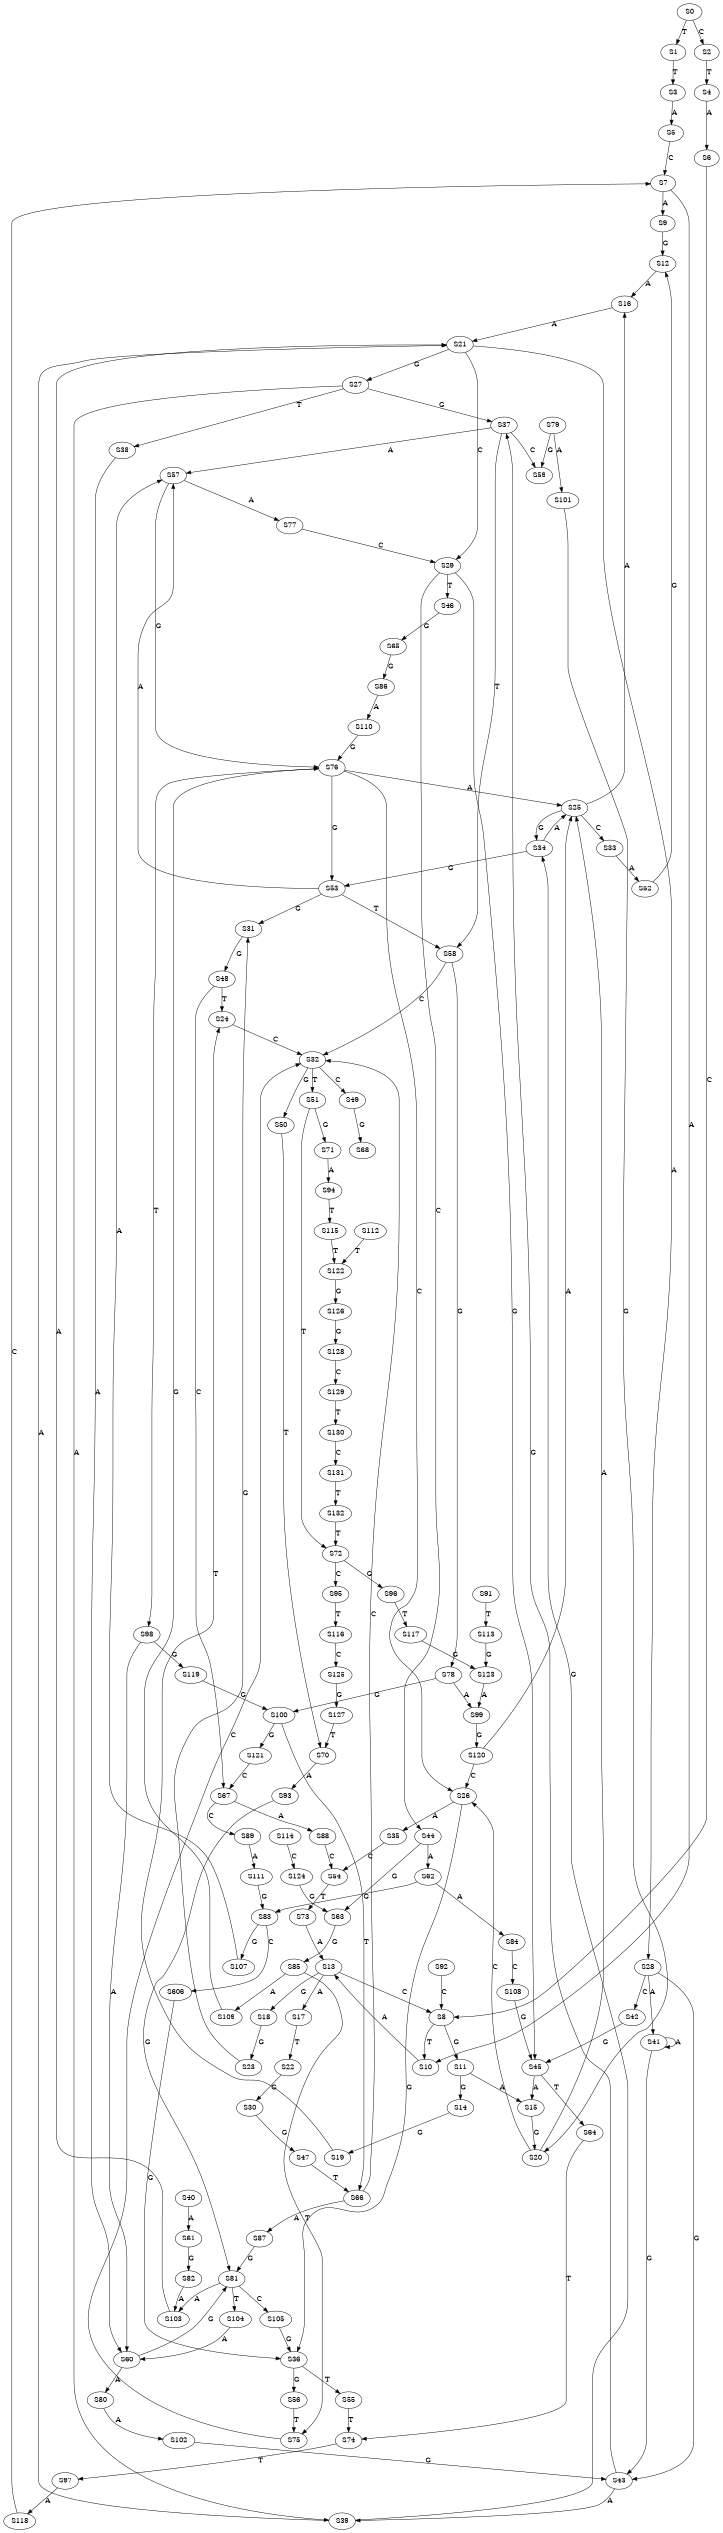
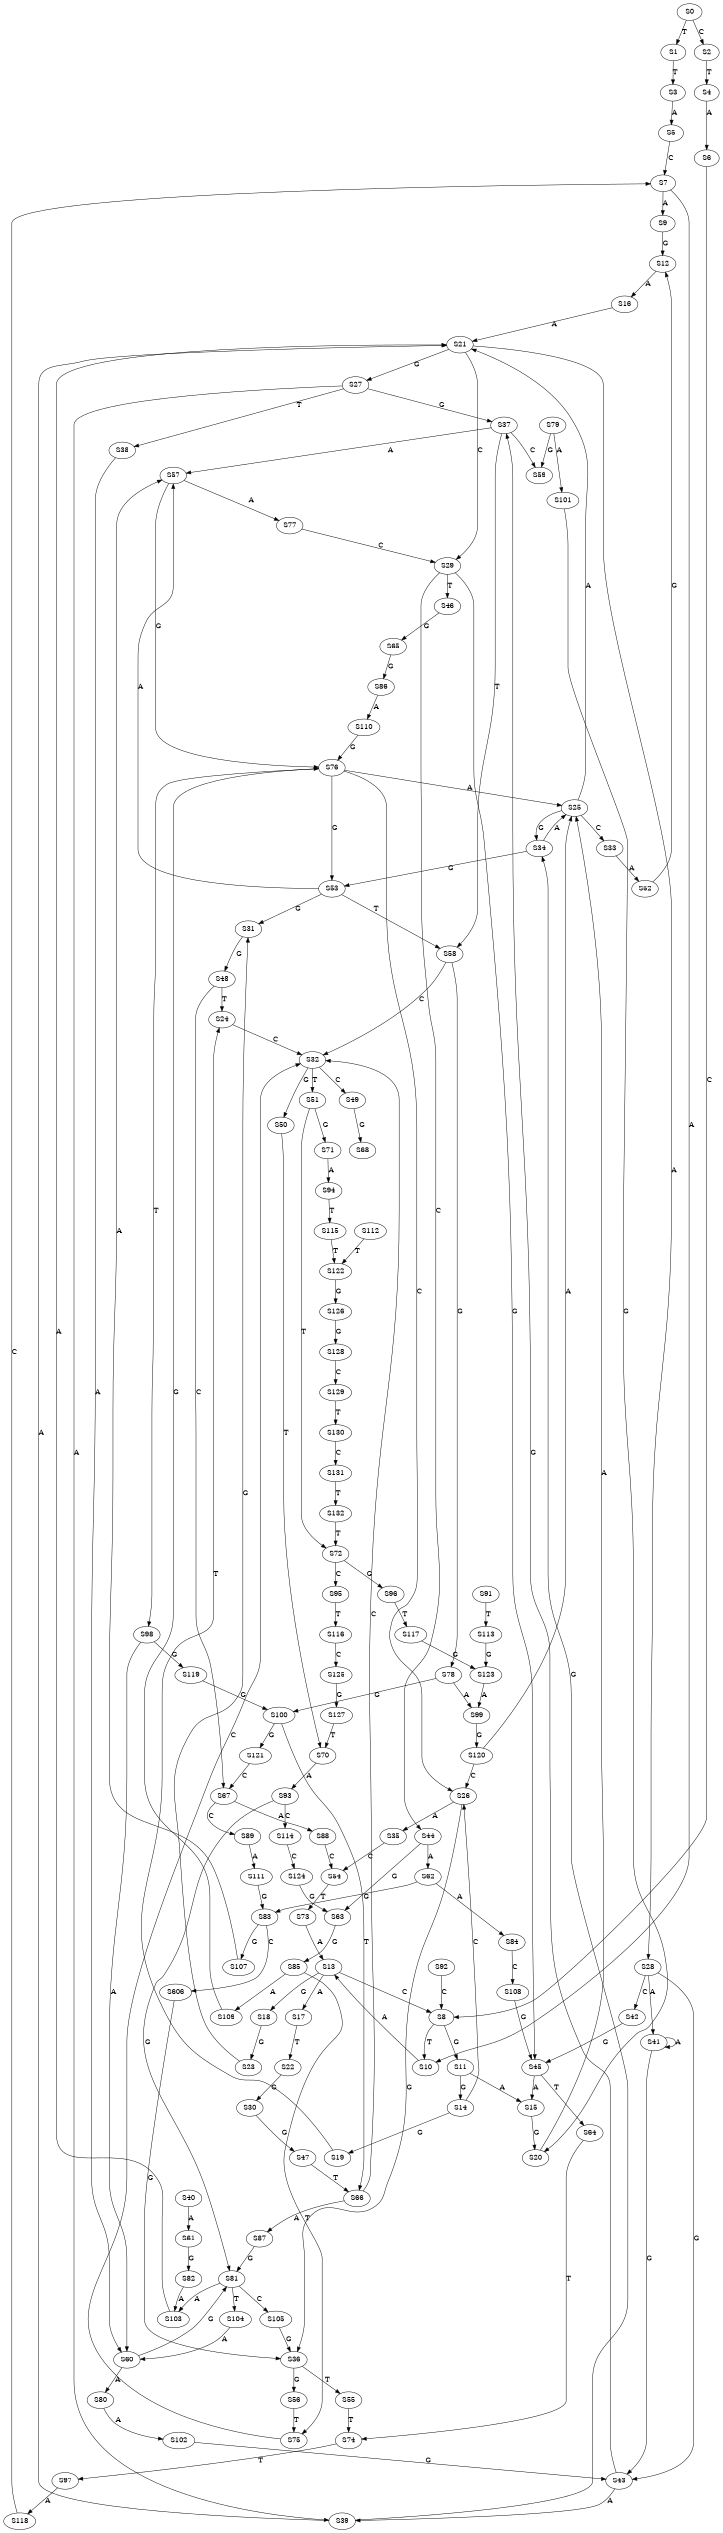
(625, 571) -> (586, 549)
none -> (285, 1814)
(492, 1978) -> (474, 1956)
